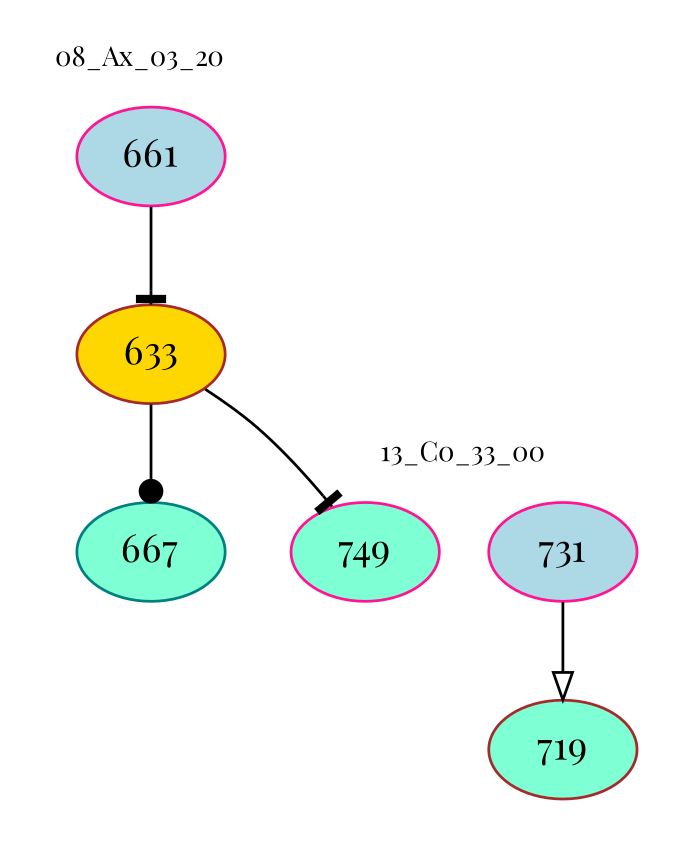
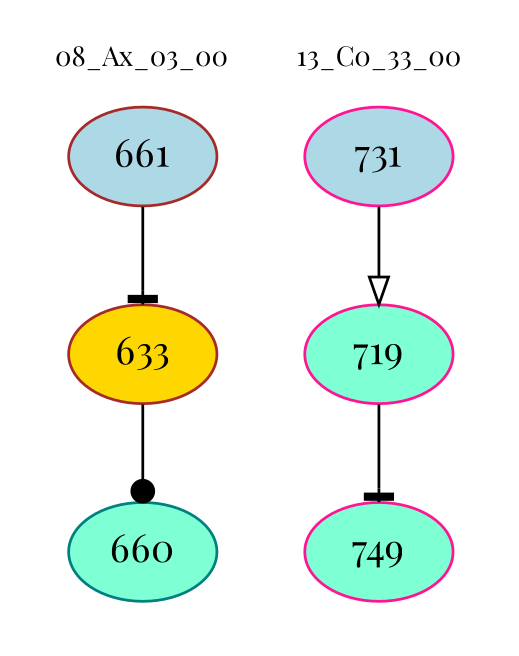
(140, 59) -> (143, 59)
(151, 157) -> (143, 157)
(286, 454) -> (379, 446)
(151, 552) -> (143, 552)
(563, 750) -> (379, 354)
